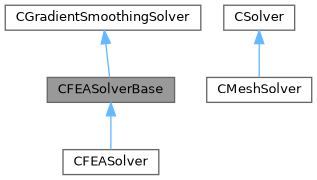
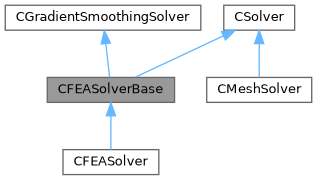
none -> (179, 57)
